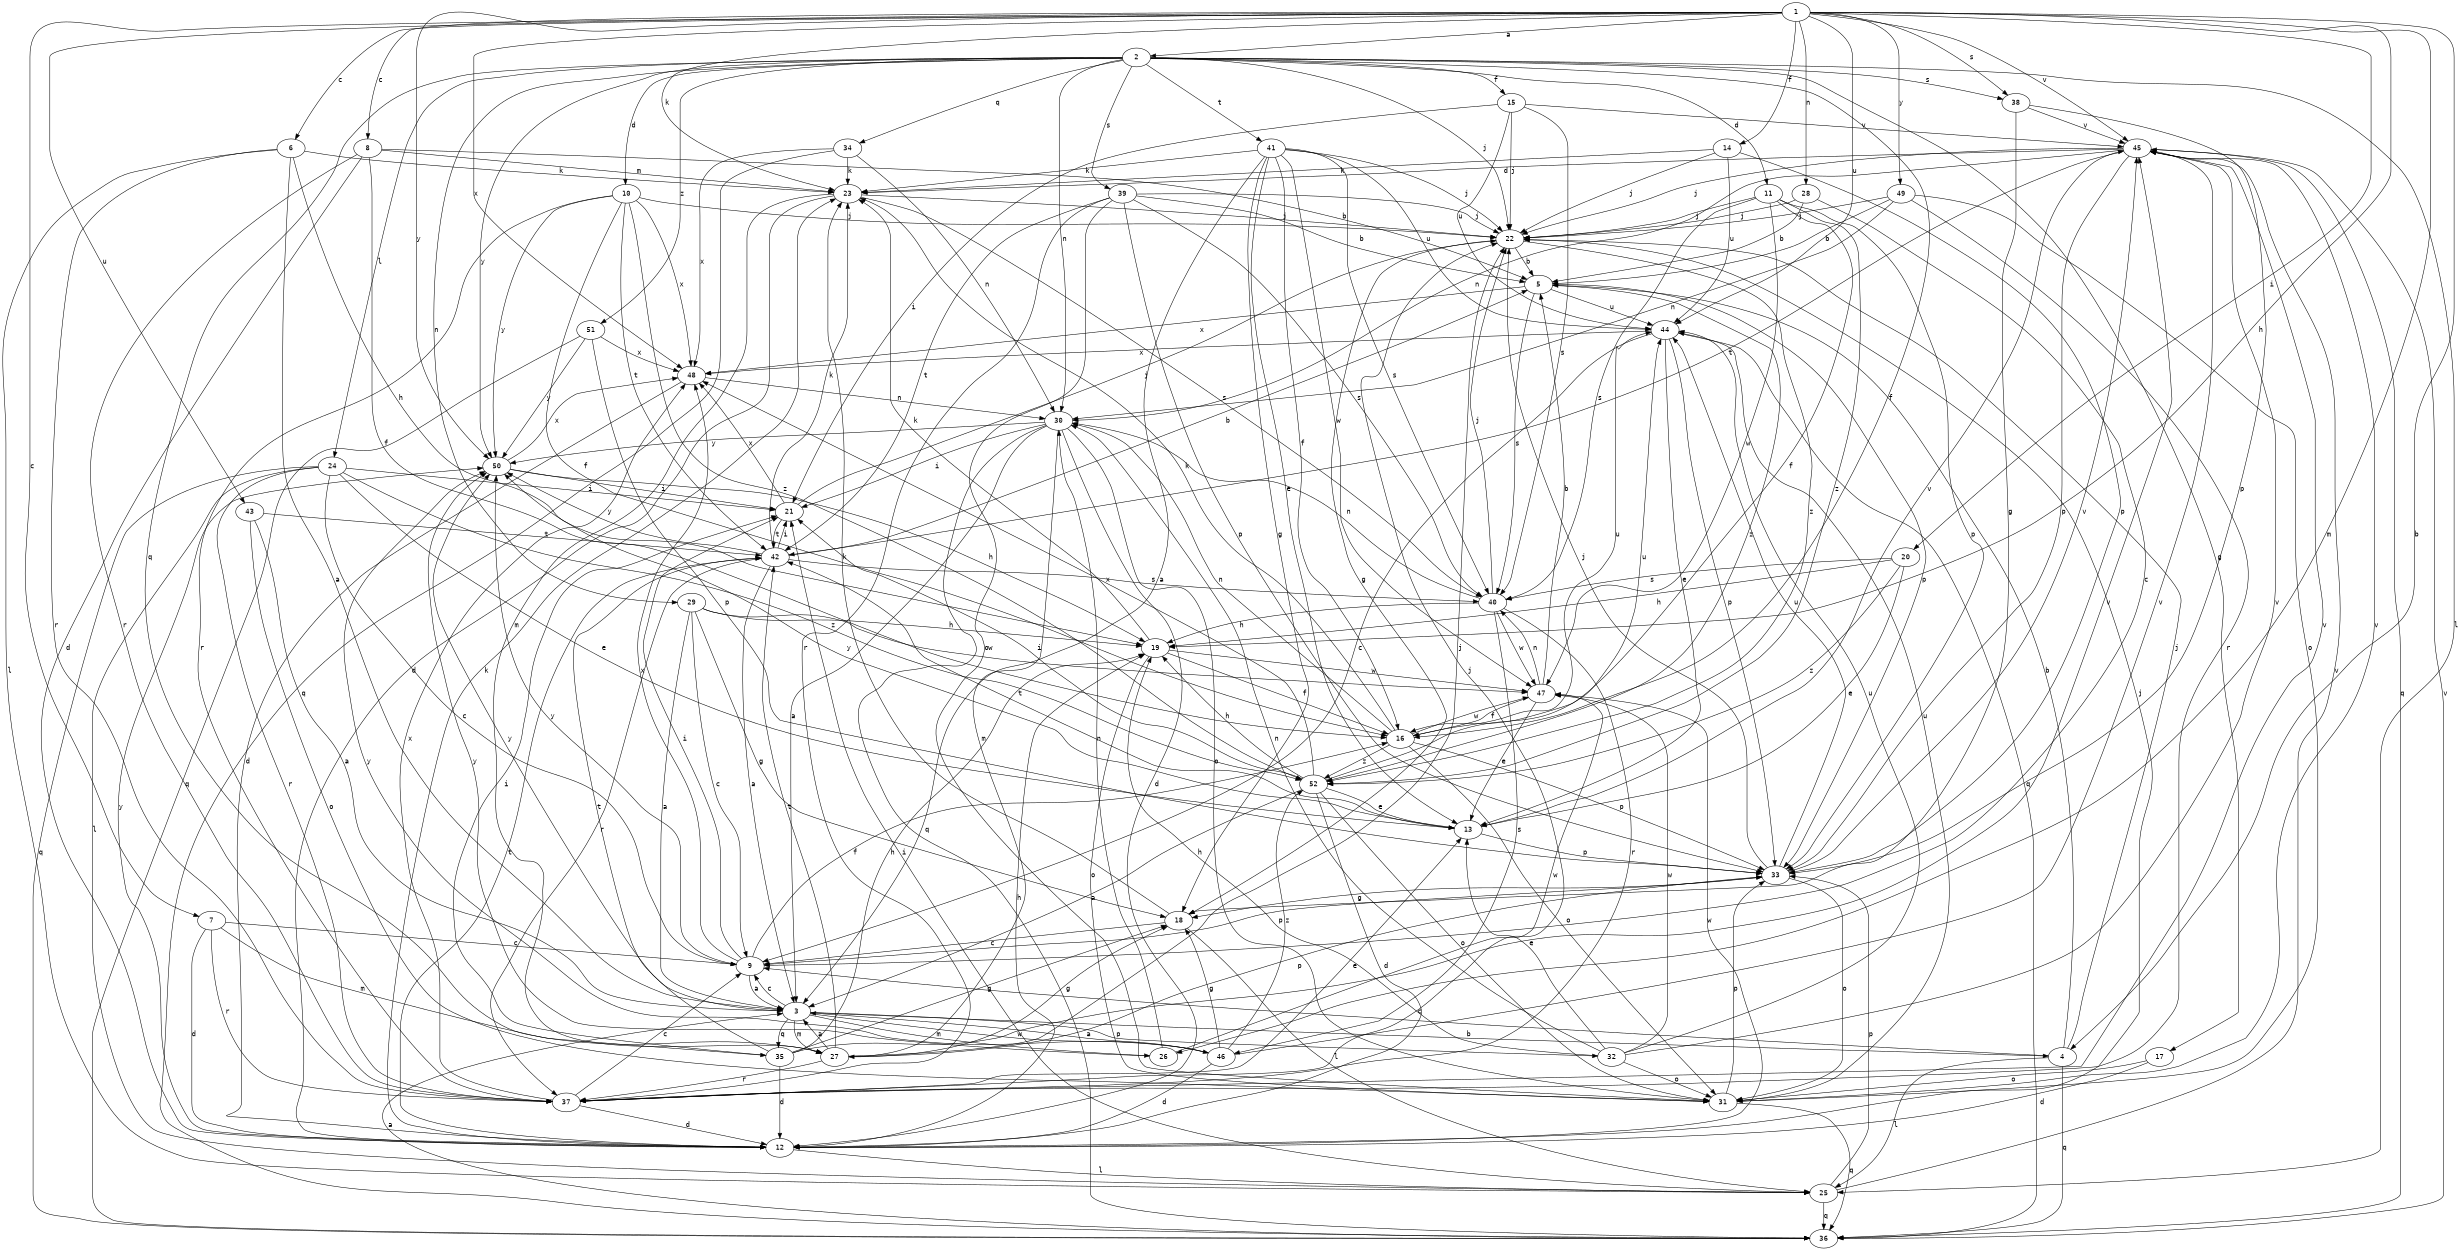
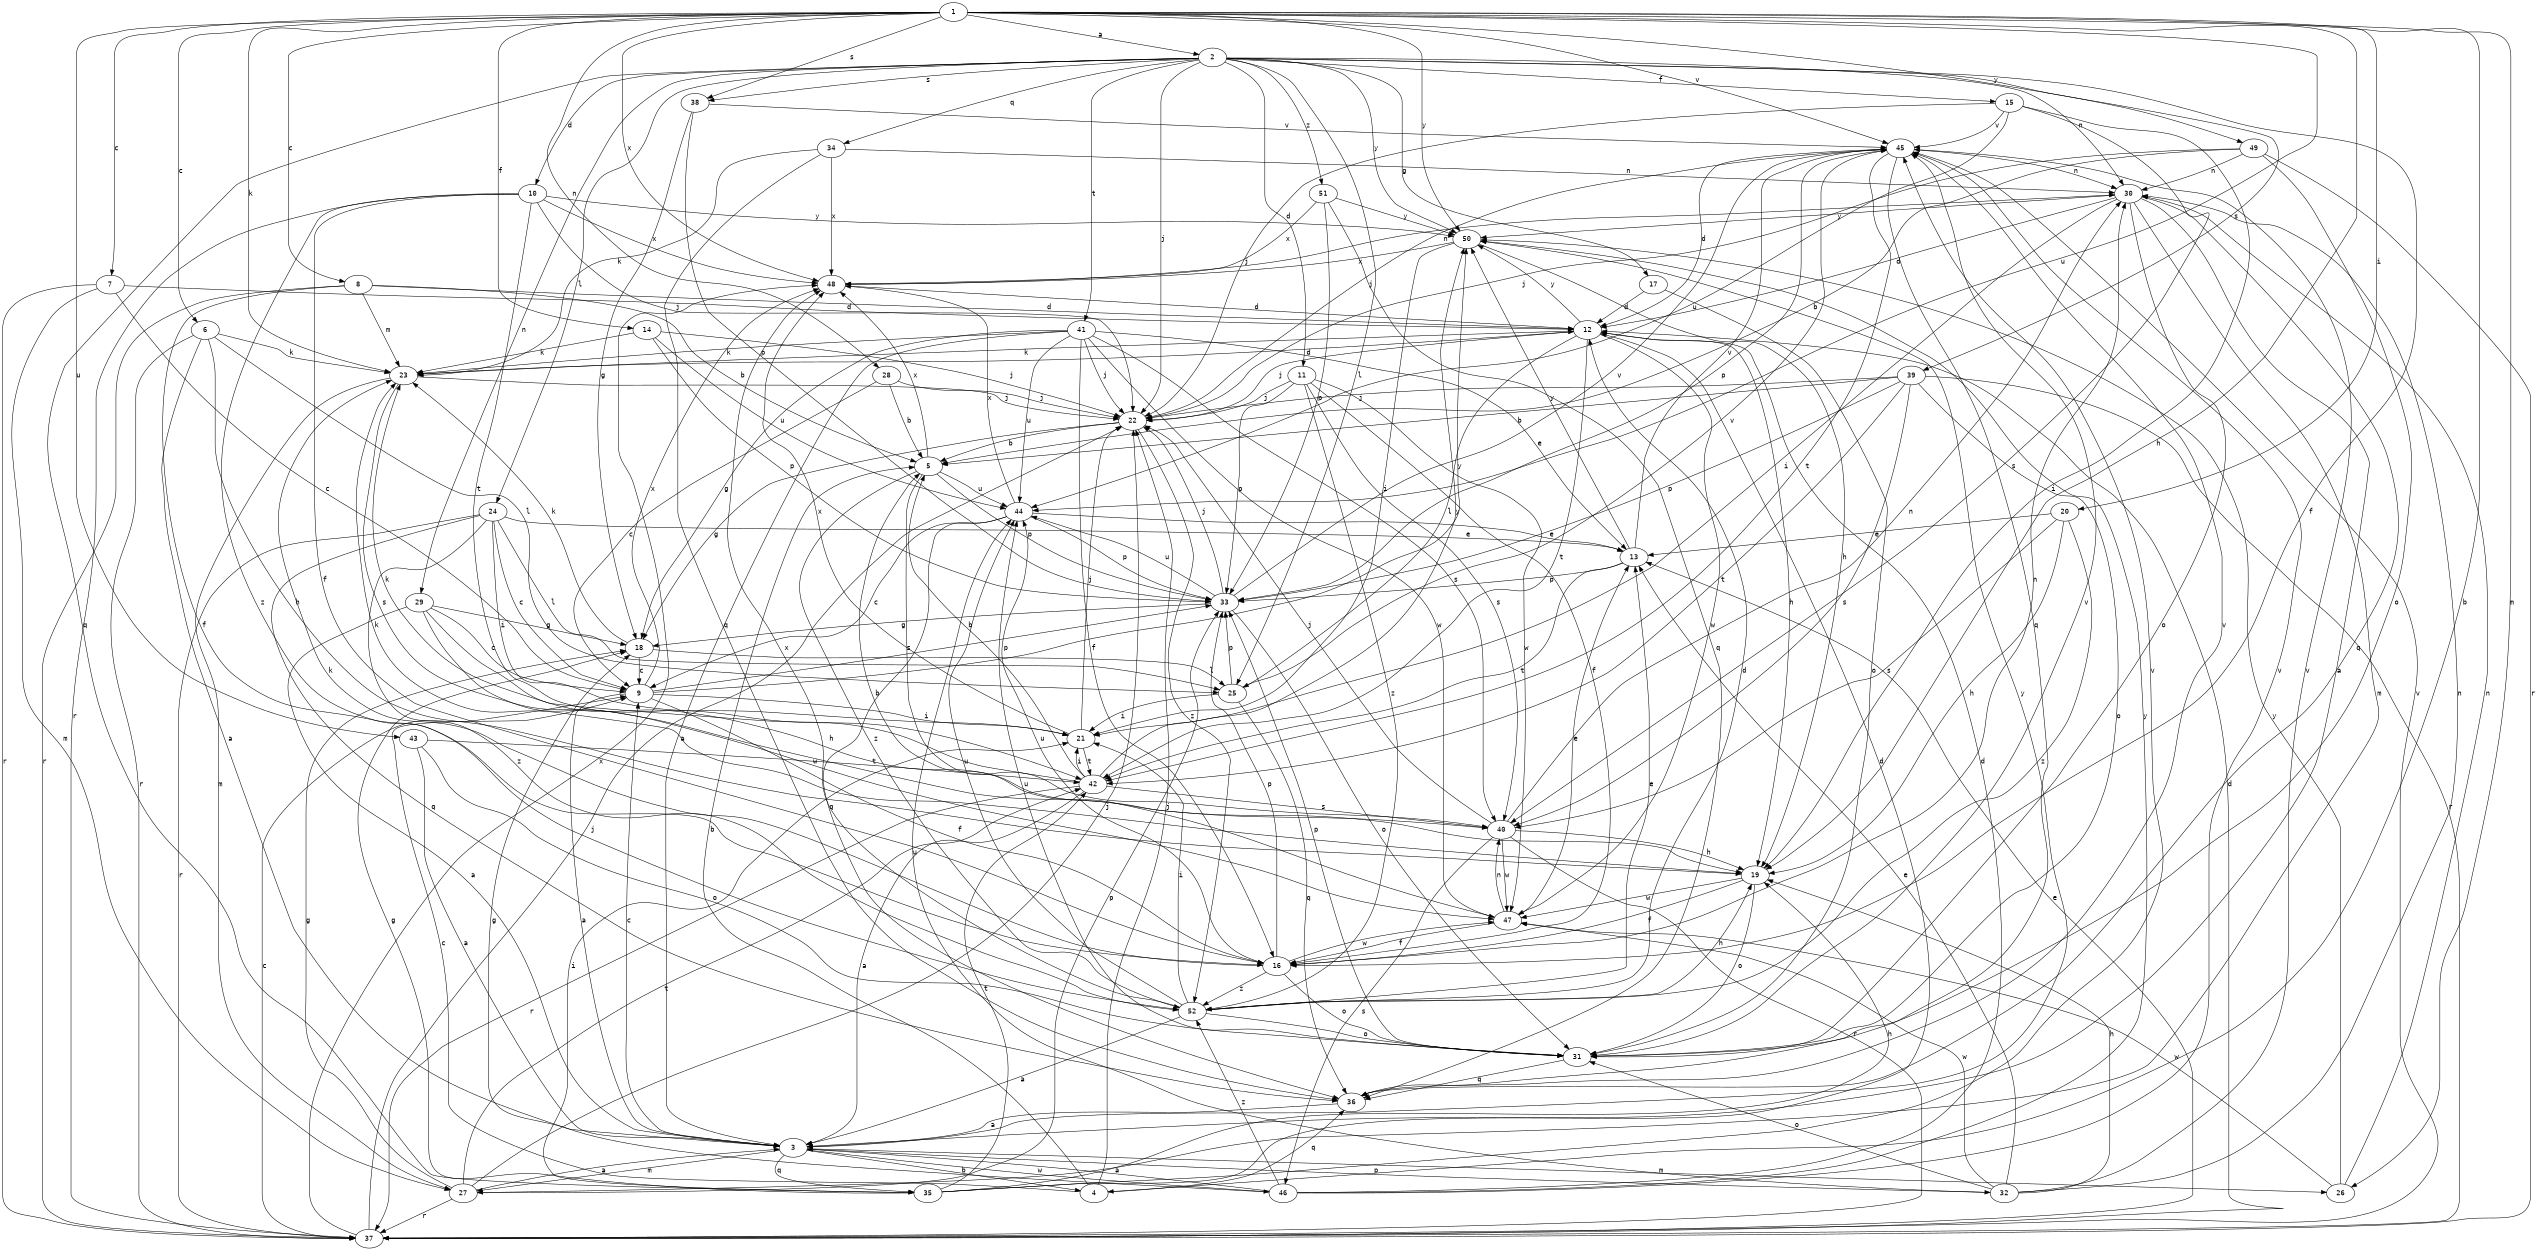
(1090, 164) -> (2116, 449)
(1526, 166) -> (1703, 184)
(1917, 1080) -> none
